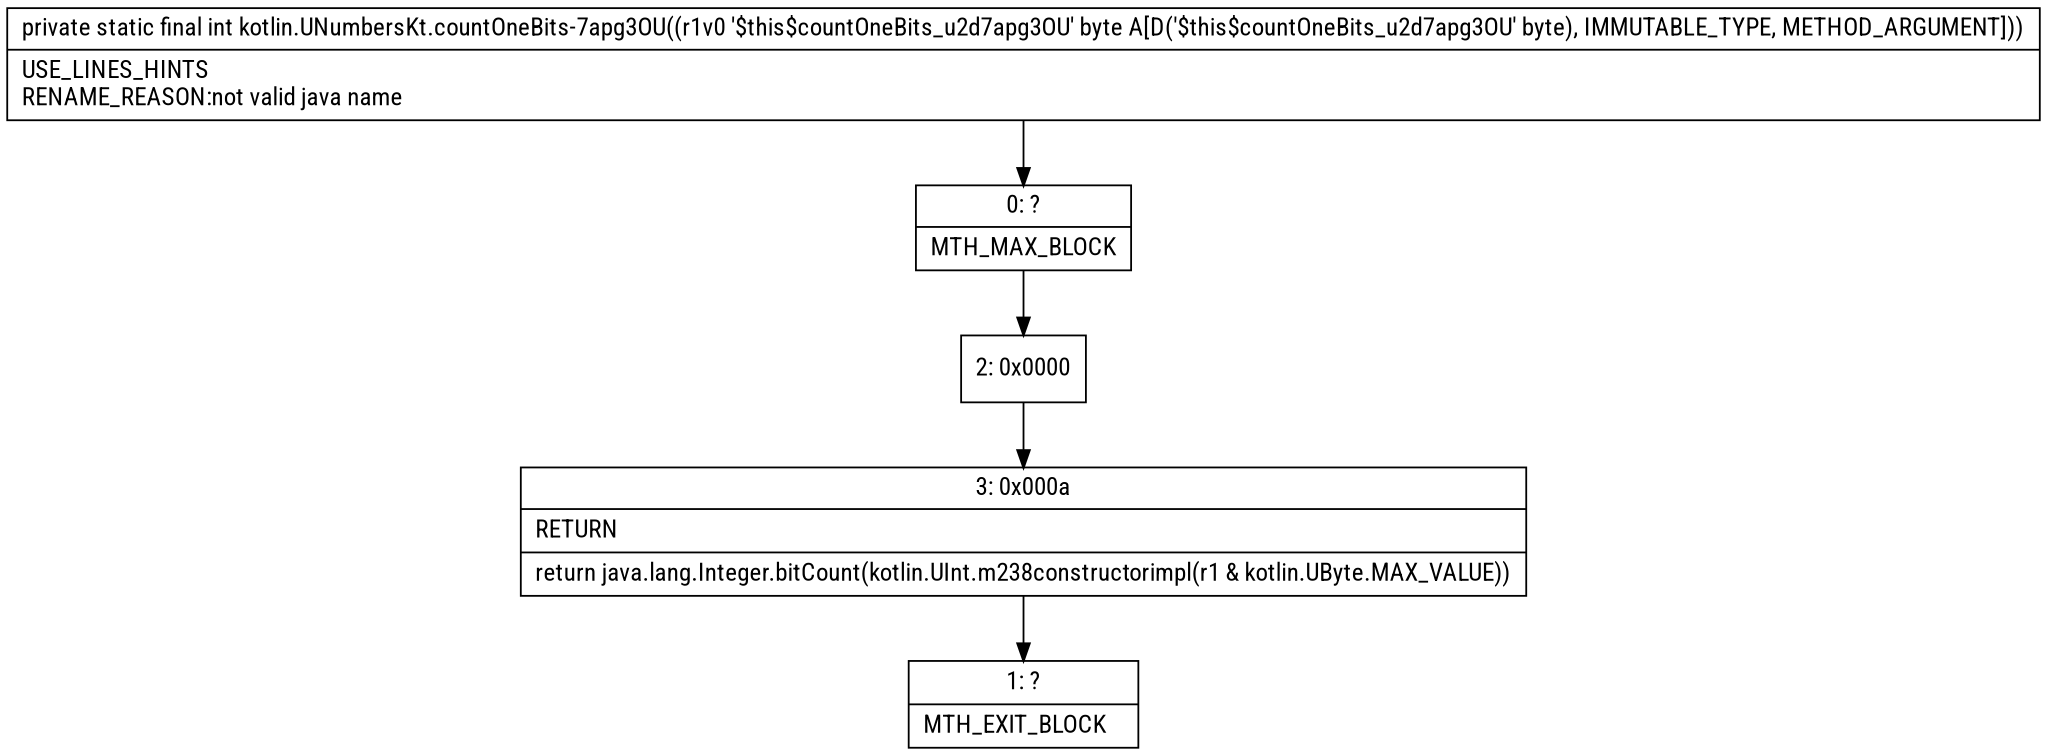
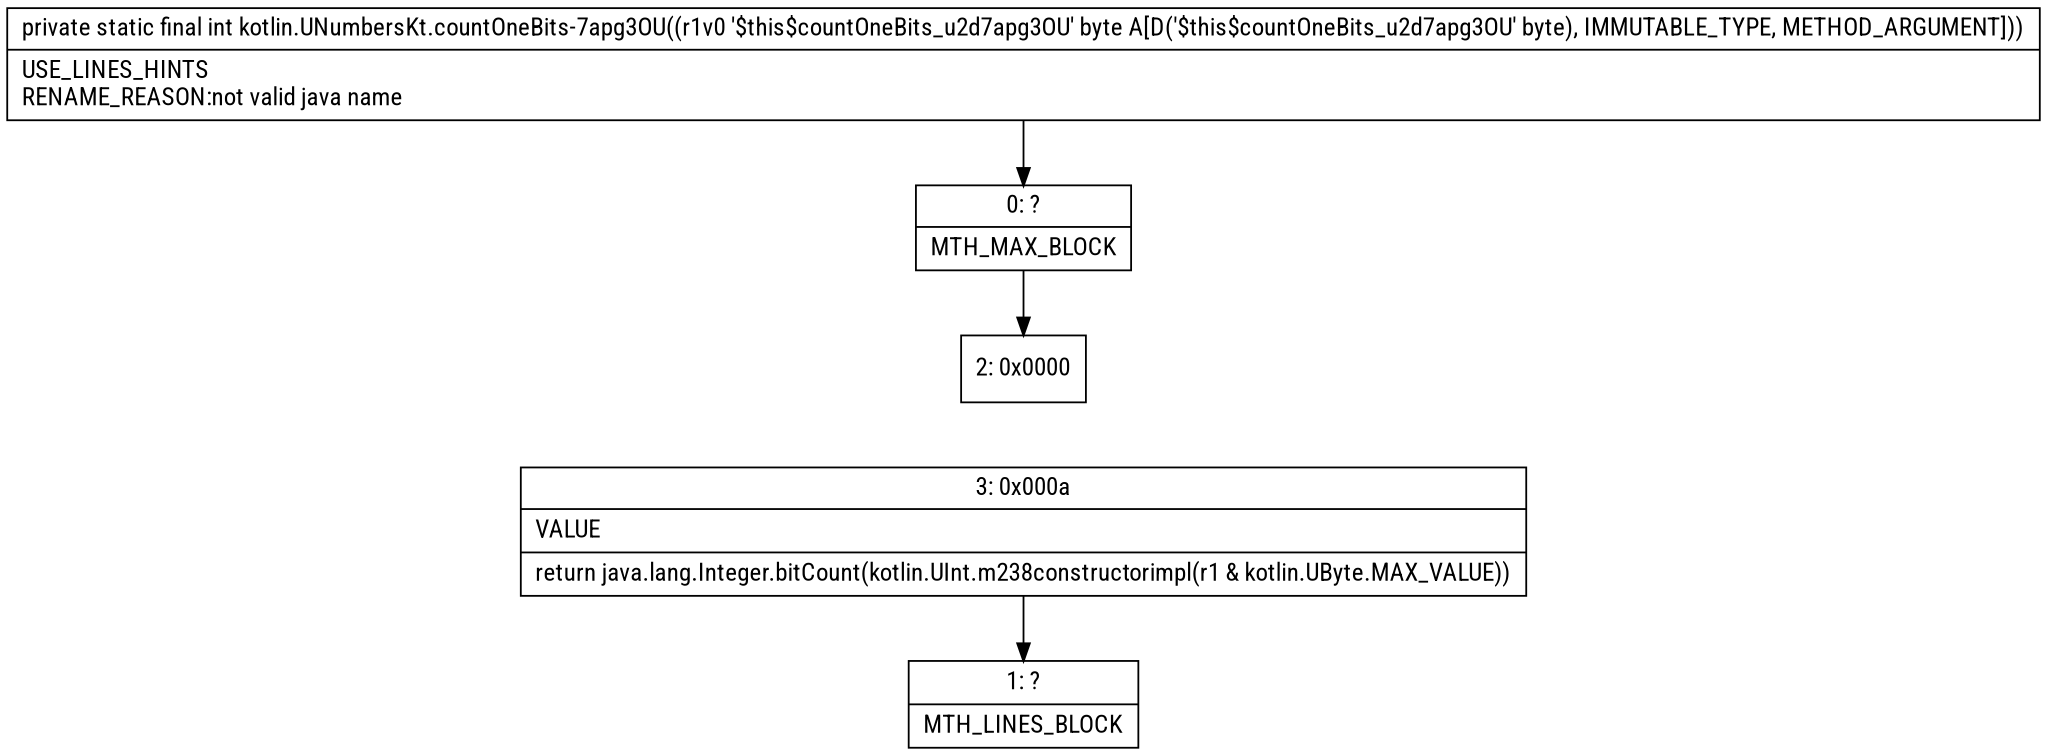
(1024, 426) -> none
(577, 530) -> (569, 530)
(1015, 725) -> (1024, 725)
